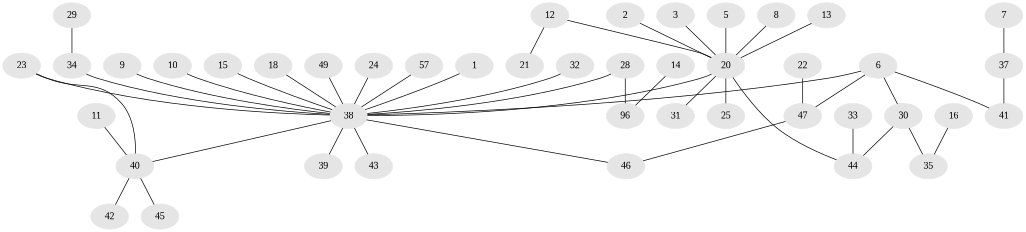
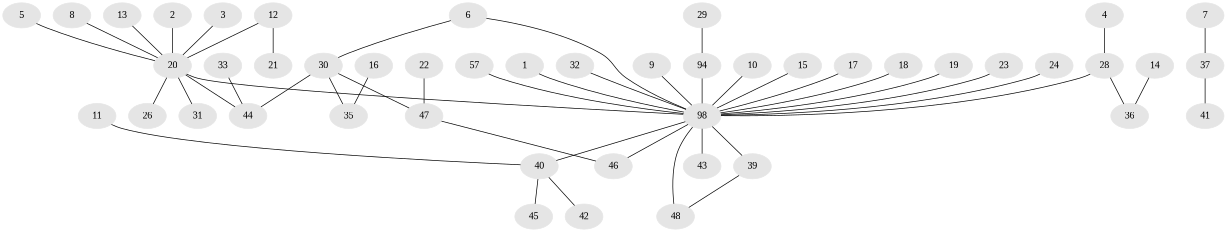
none -> (1105, 15)
(72, 66) -> (702, 66)
(323, 66) -> (954, 66)
none -> (853, 66)
(942, 89) -> none
(840, 91) -> (374, 91)
(118, 100) -> none
(349, 116) -> (702, 116)
(625, 116) -> (1130, 116)
(726, 116) -> (147, 116)
none -> (676, 217)
